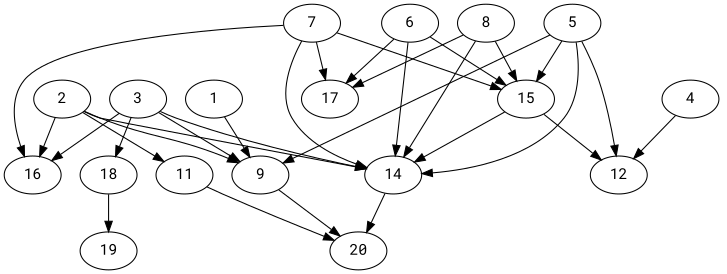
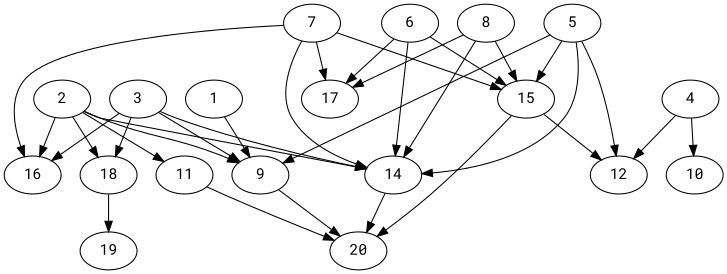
none -> (82, 131)
(464, 134) -> (448, 179)
none -> (695, 175)
